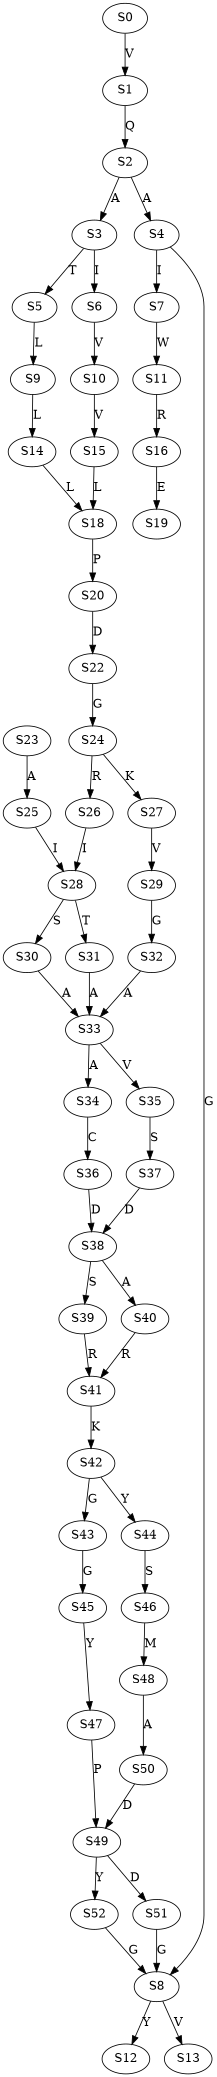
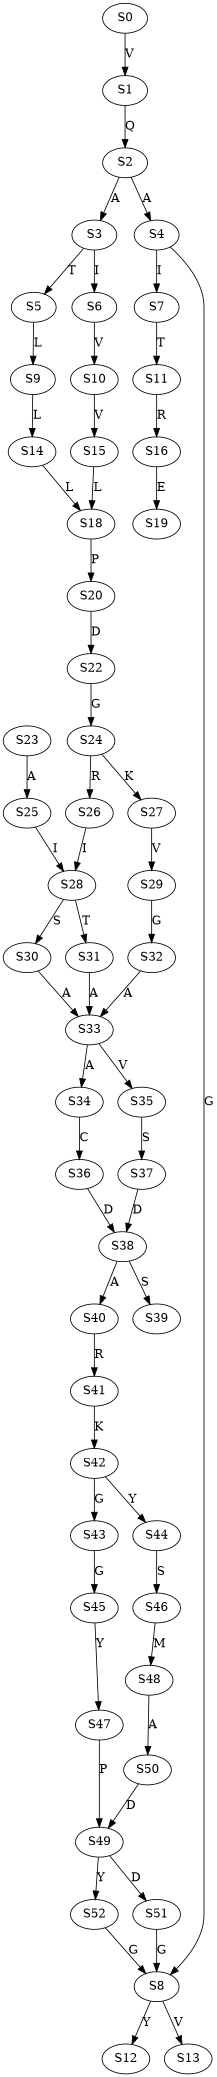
(163, 343) -> (161, 343)
(86, 1351) -> none
